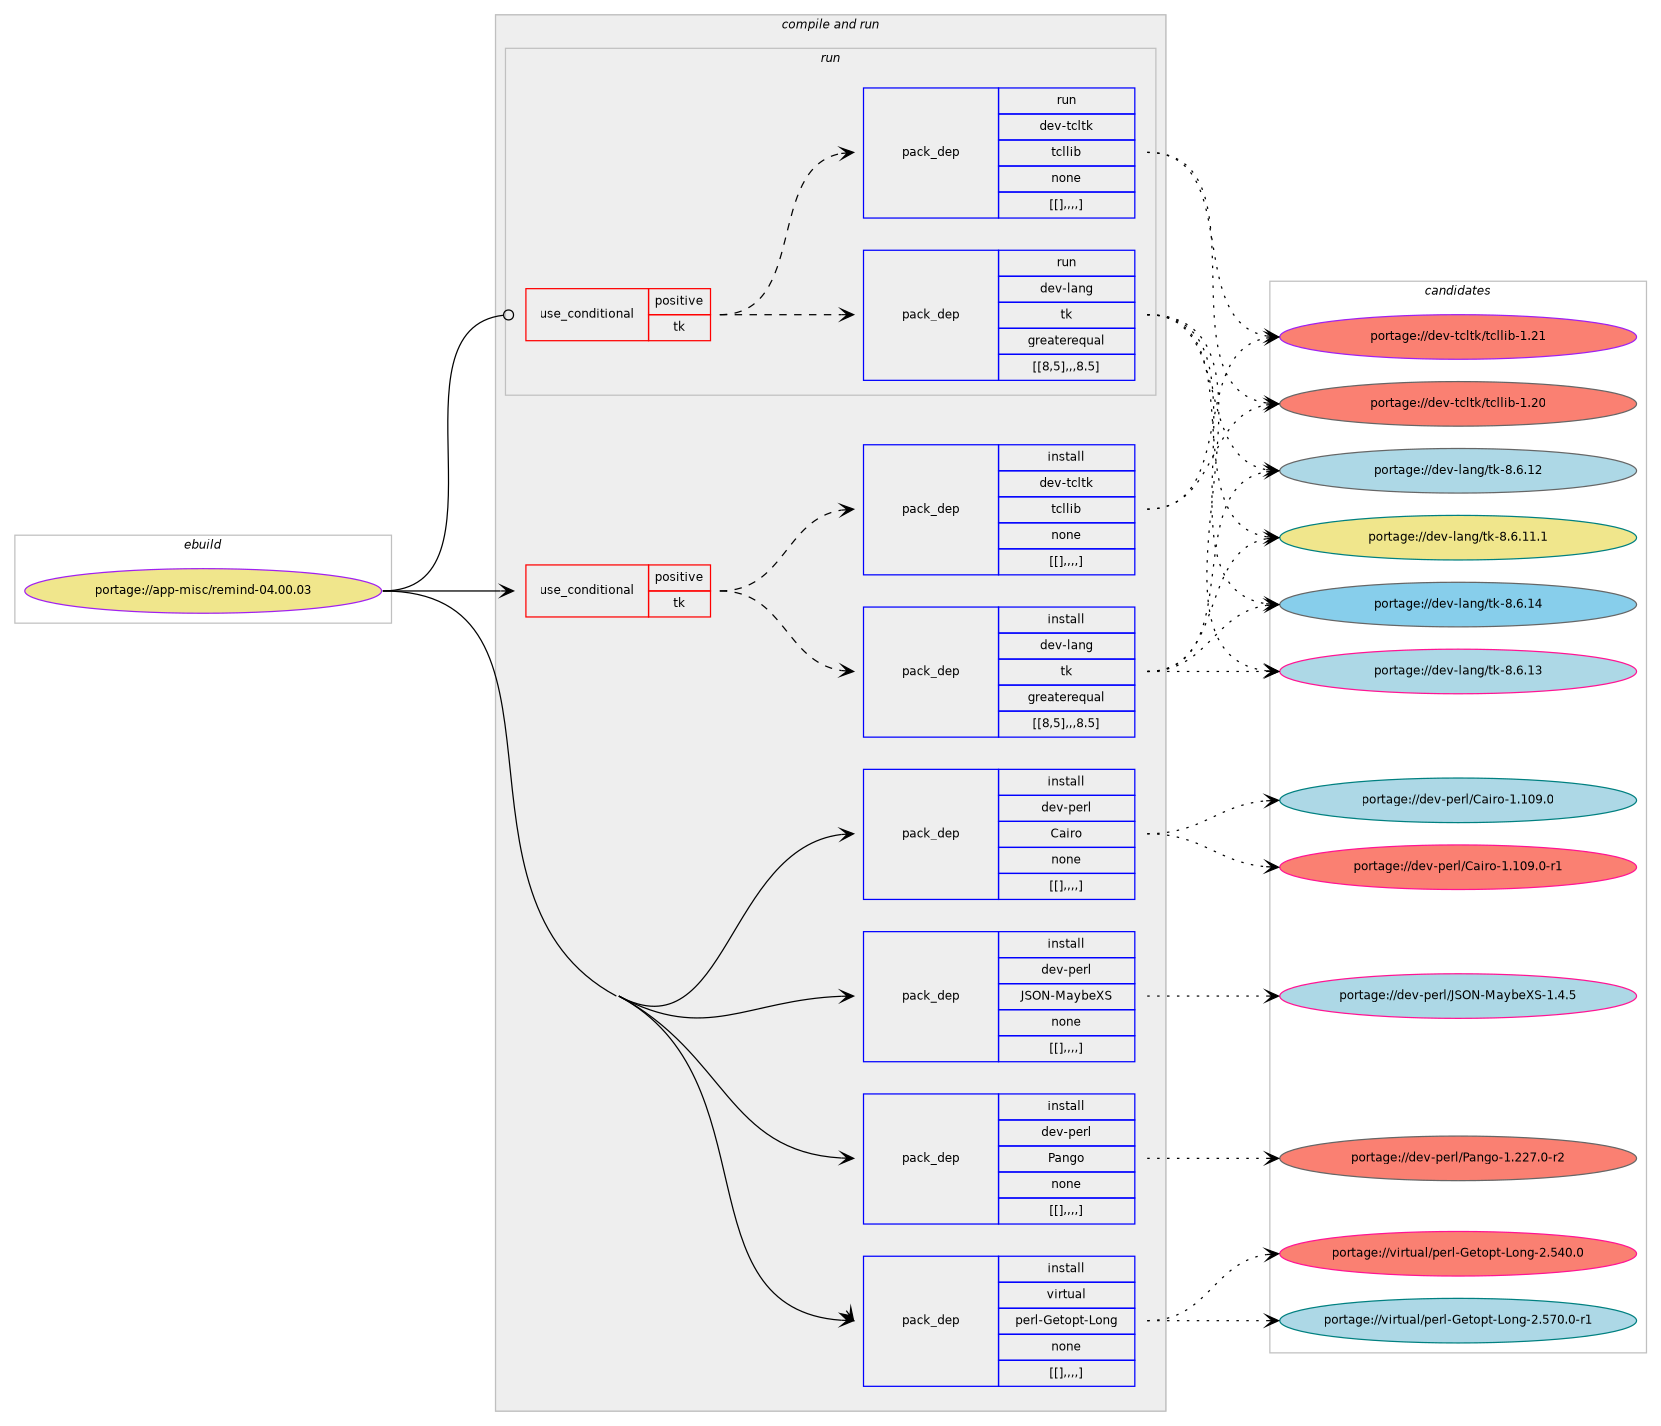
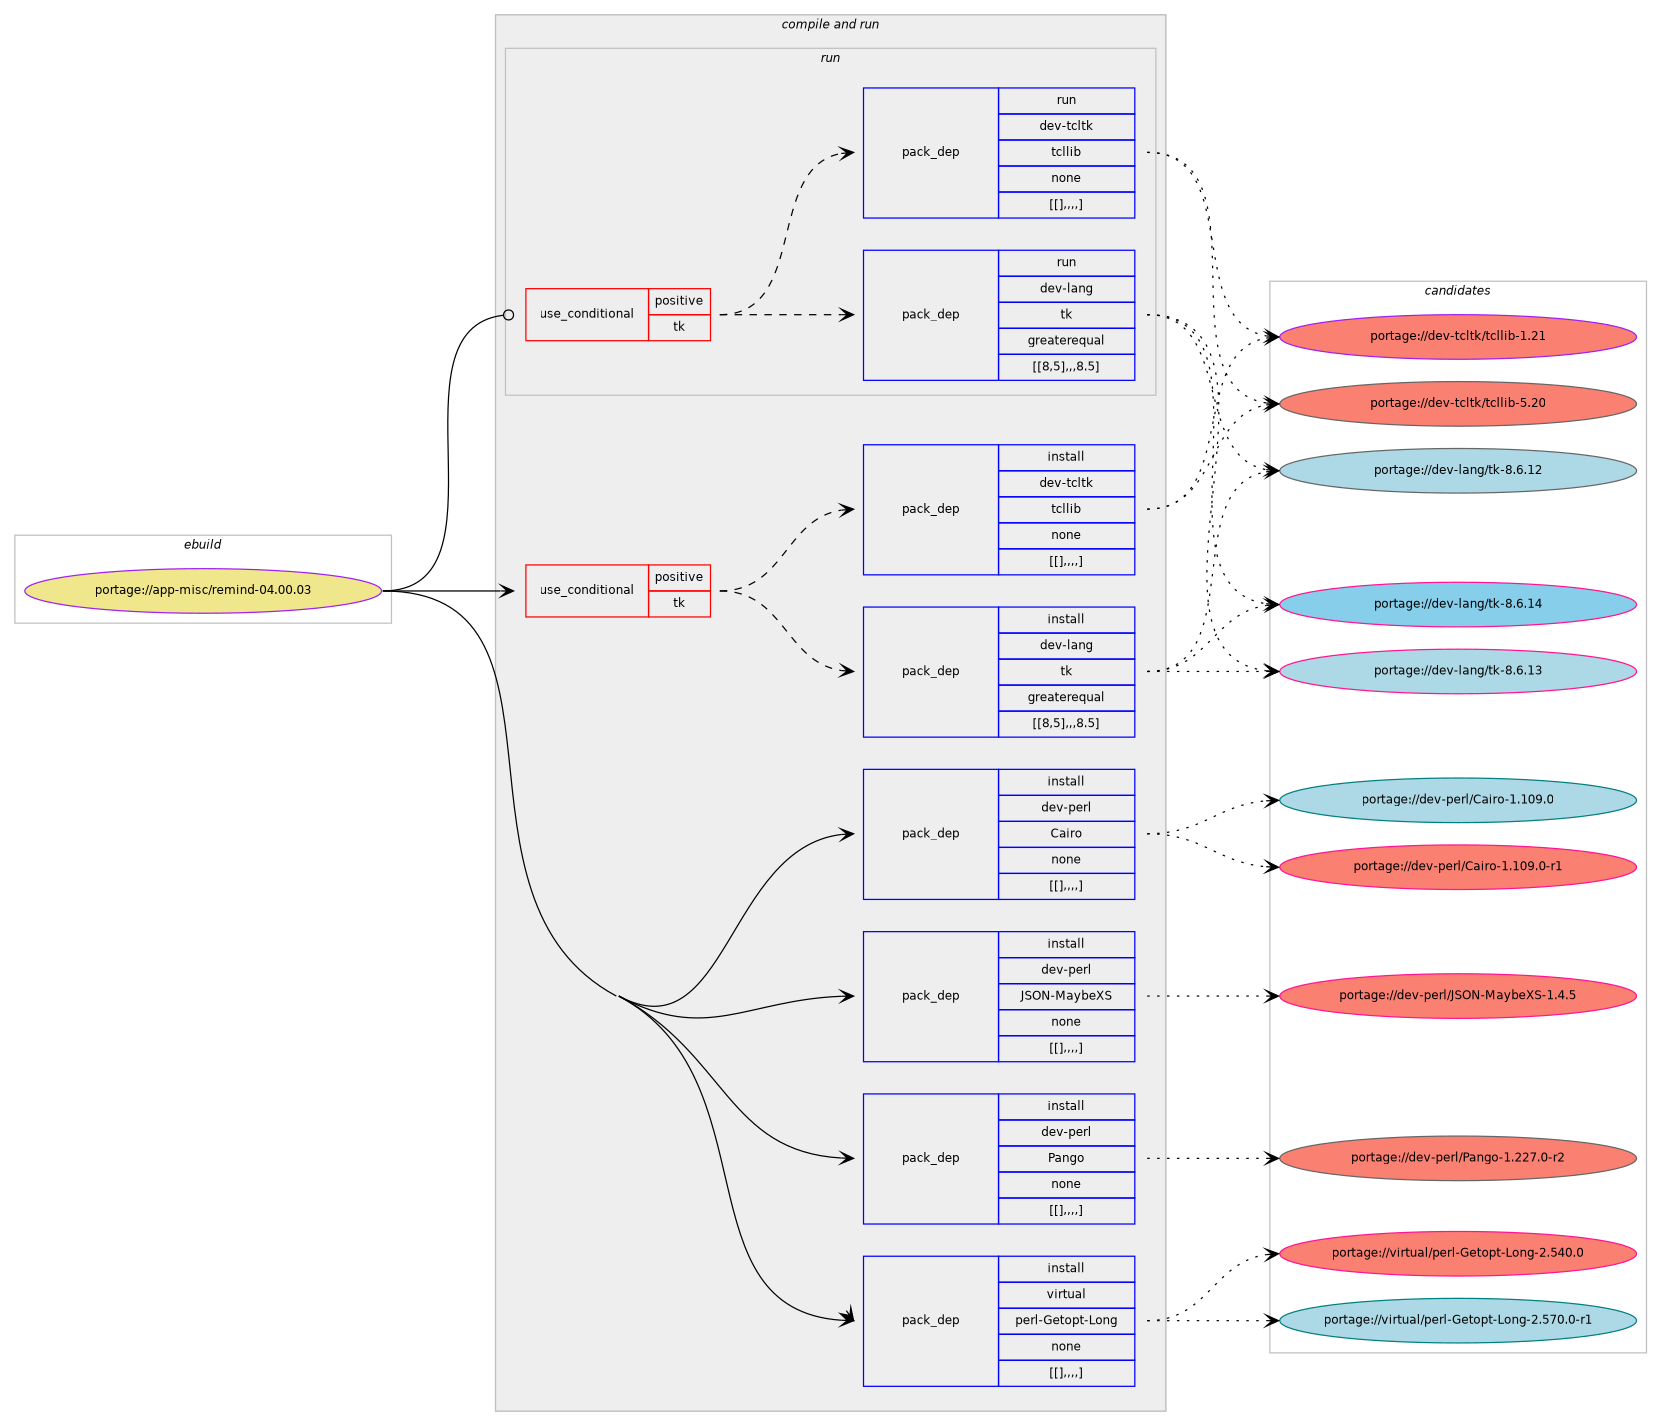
(1458, 404) -> (1458, 404)
(1458, 538) -> none
(1458, 605) -> (1458, 605)
(1458, 996) -> (1458, 996)
